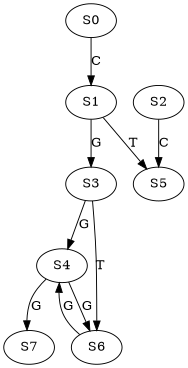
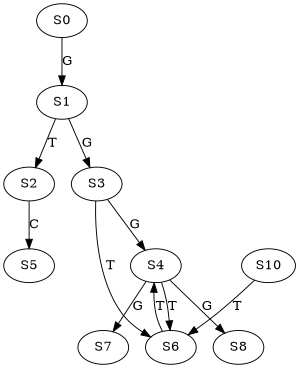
(96, 61) -> (68, 61)
(122, 140) -> (47, 139)
none -> (269, 266)
(69, 307) -> (161, 307)
(87, 307) -> (173, 307)
none -> (238, 347)
